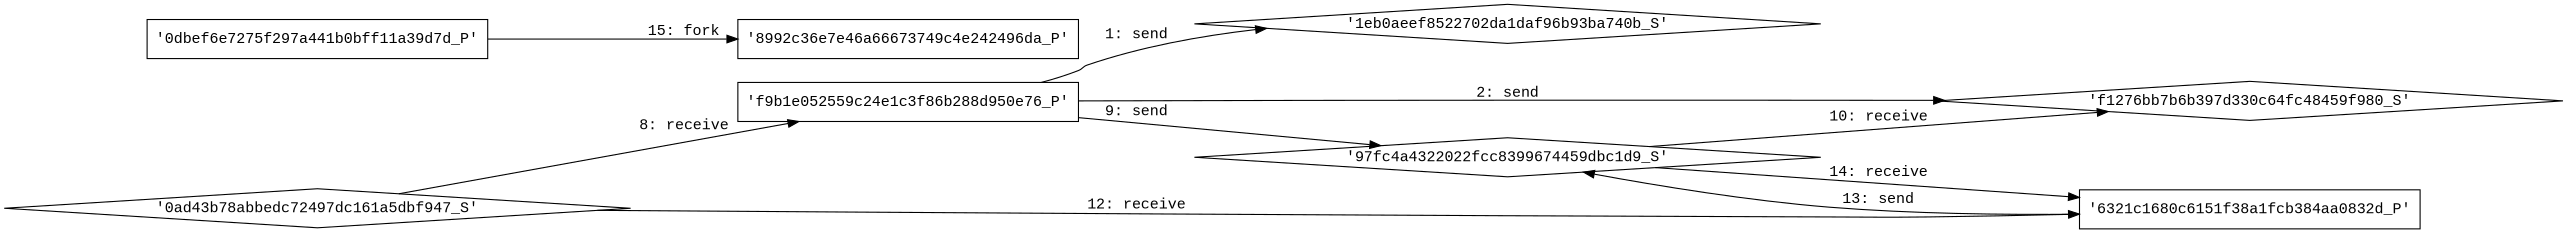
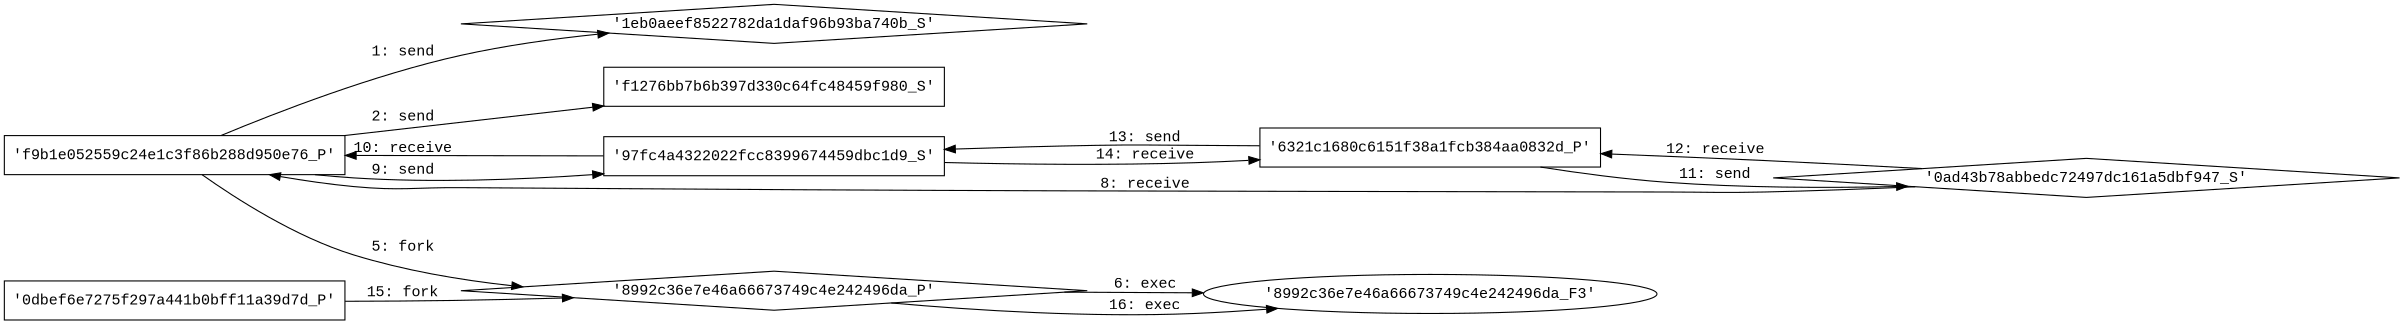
(1508, 24) -> (774, 24)
(908, 39) -> (774, 291)
(2250, 101) -> (774, 87)
(1873, 130) -> (480, 156)
(1508, 157) -> (774, 156)
none -> (1718, 185)
none -> (349, 253)
none -> (1430, 294)
